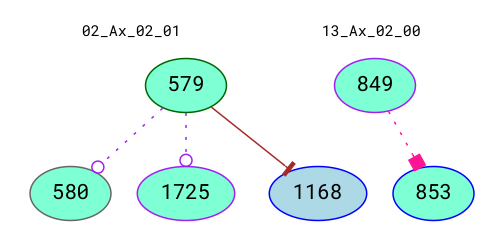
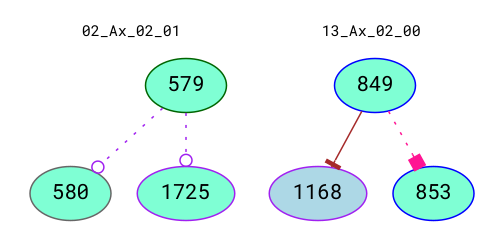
(375, 86) -> (375, 86)
(235, 126) -> (349, 136)
(318, 194) -> (318, 194)
